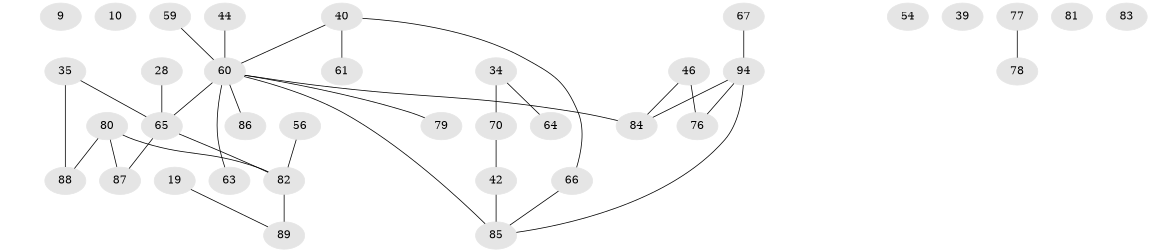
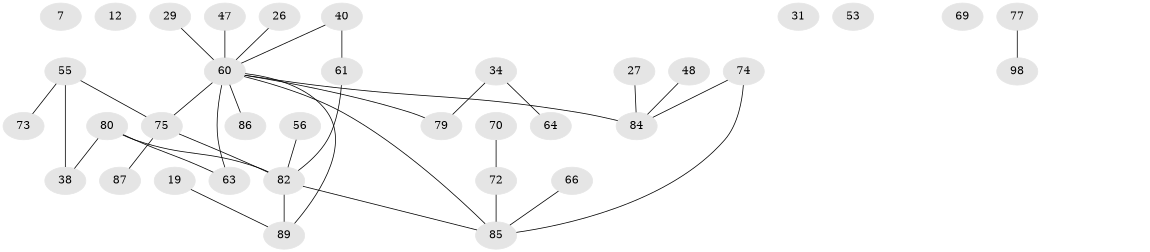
(61, 17) -> (61, 17)
(115, 17) -> (115, 17)
(170, 17) -> (170, 17)
(225, 17) -> (225, 17)
none -> (280, 17)
(744, 17) -> none
none -> (798, 17)
none -> (853, 17)
(908, 17) -> none
(963, 17) -> (963, 17)
(1072, 17) -> none
(1127, 17) -> none
(509, 51) -> none
(65, 71) -> (65, 71)
(162, 71) -> none
none -> (634, 71)
(689, 71) -> (689, 71)
(744, 71) -> (744, 71)
(1017, 71) -> (1017, 71)
(496, 97) -> (474, 94)
none -> (329, 116)
none -> (24, 126)
(162, 126) -> (162, 126)
(697, 126) -> none
none -> (329, 136)
(114, 153) -> (171, 154)
(65, 181) -> (65, 181)
(496, 181) -> (496, 181)
none -> (390, 208)
